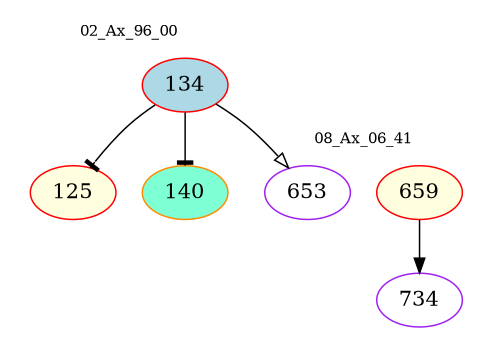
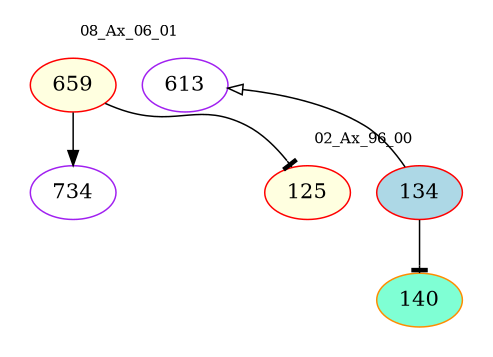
(123, 131) -> (203, 115)
(364, 140) -> (129, 32)
(308, 193) -> (185, 85)
